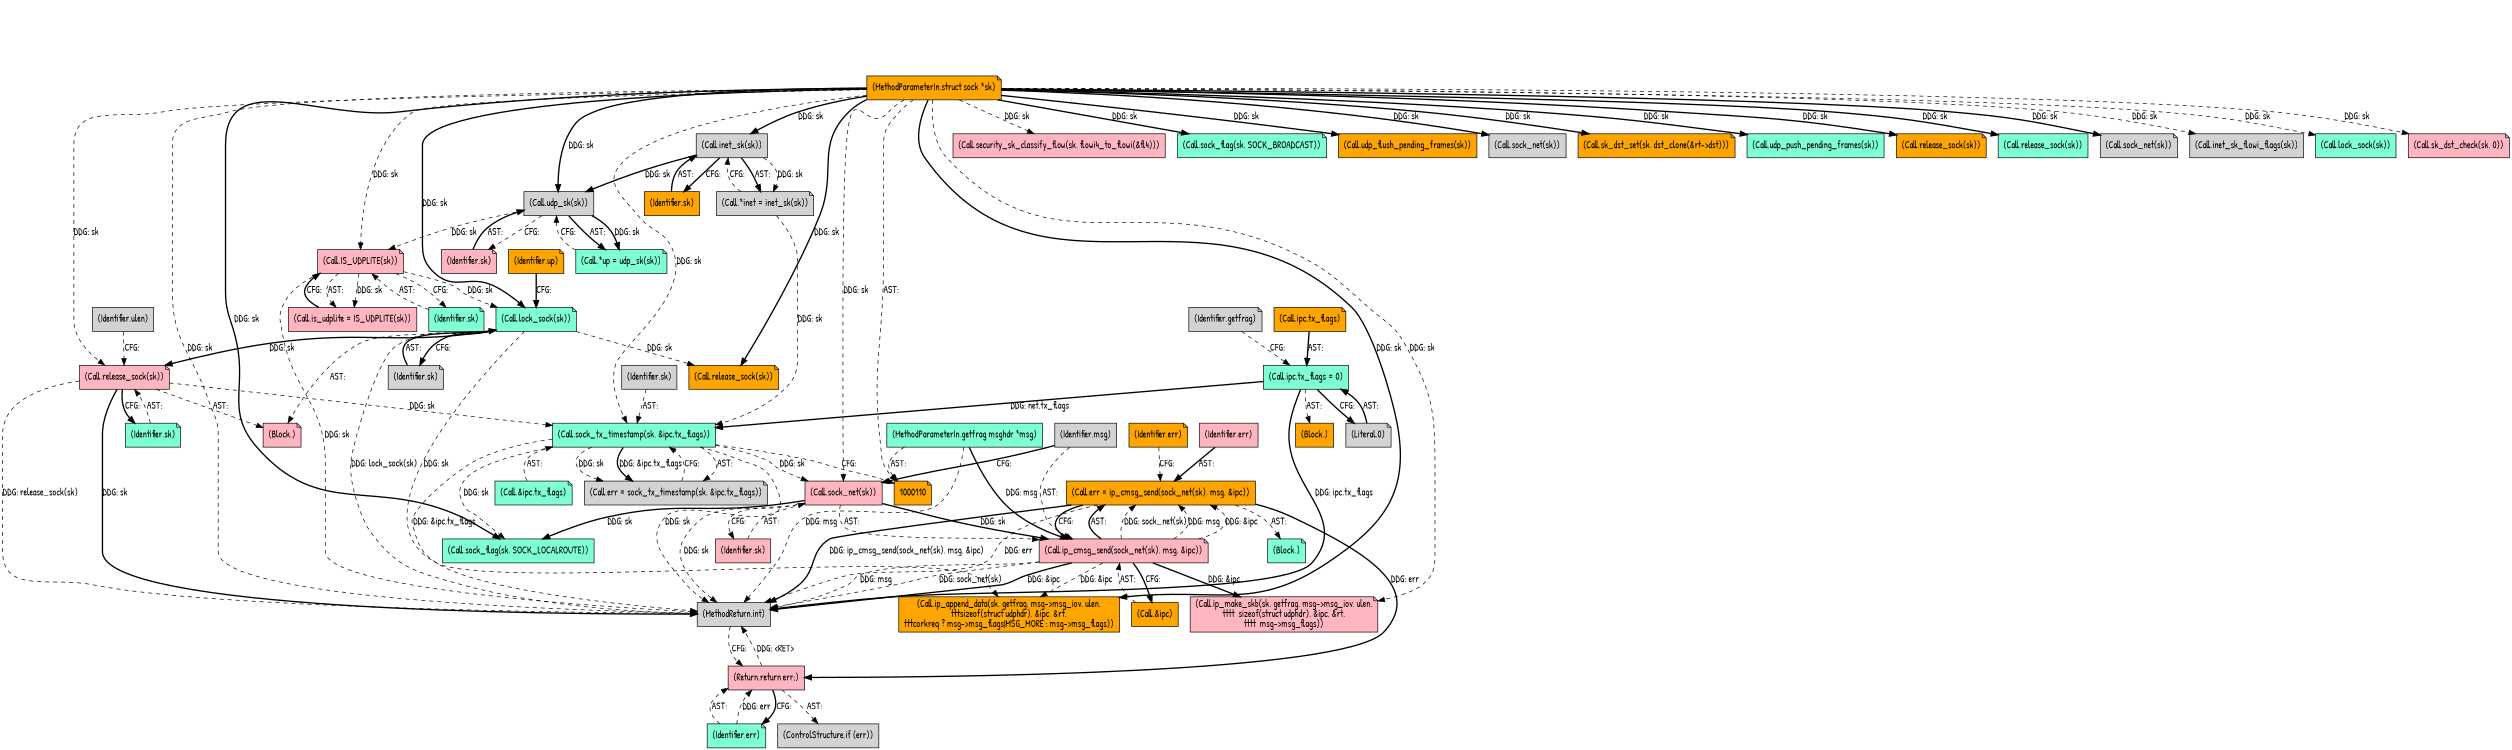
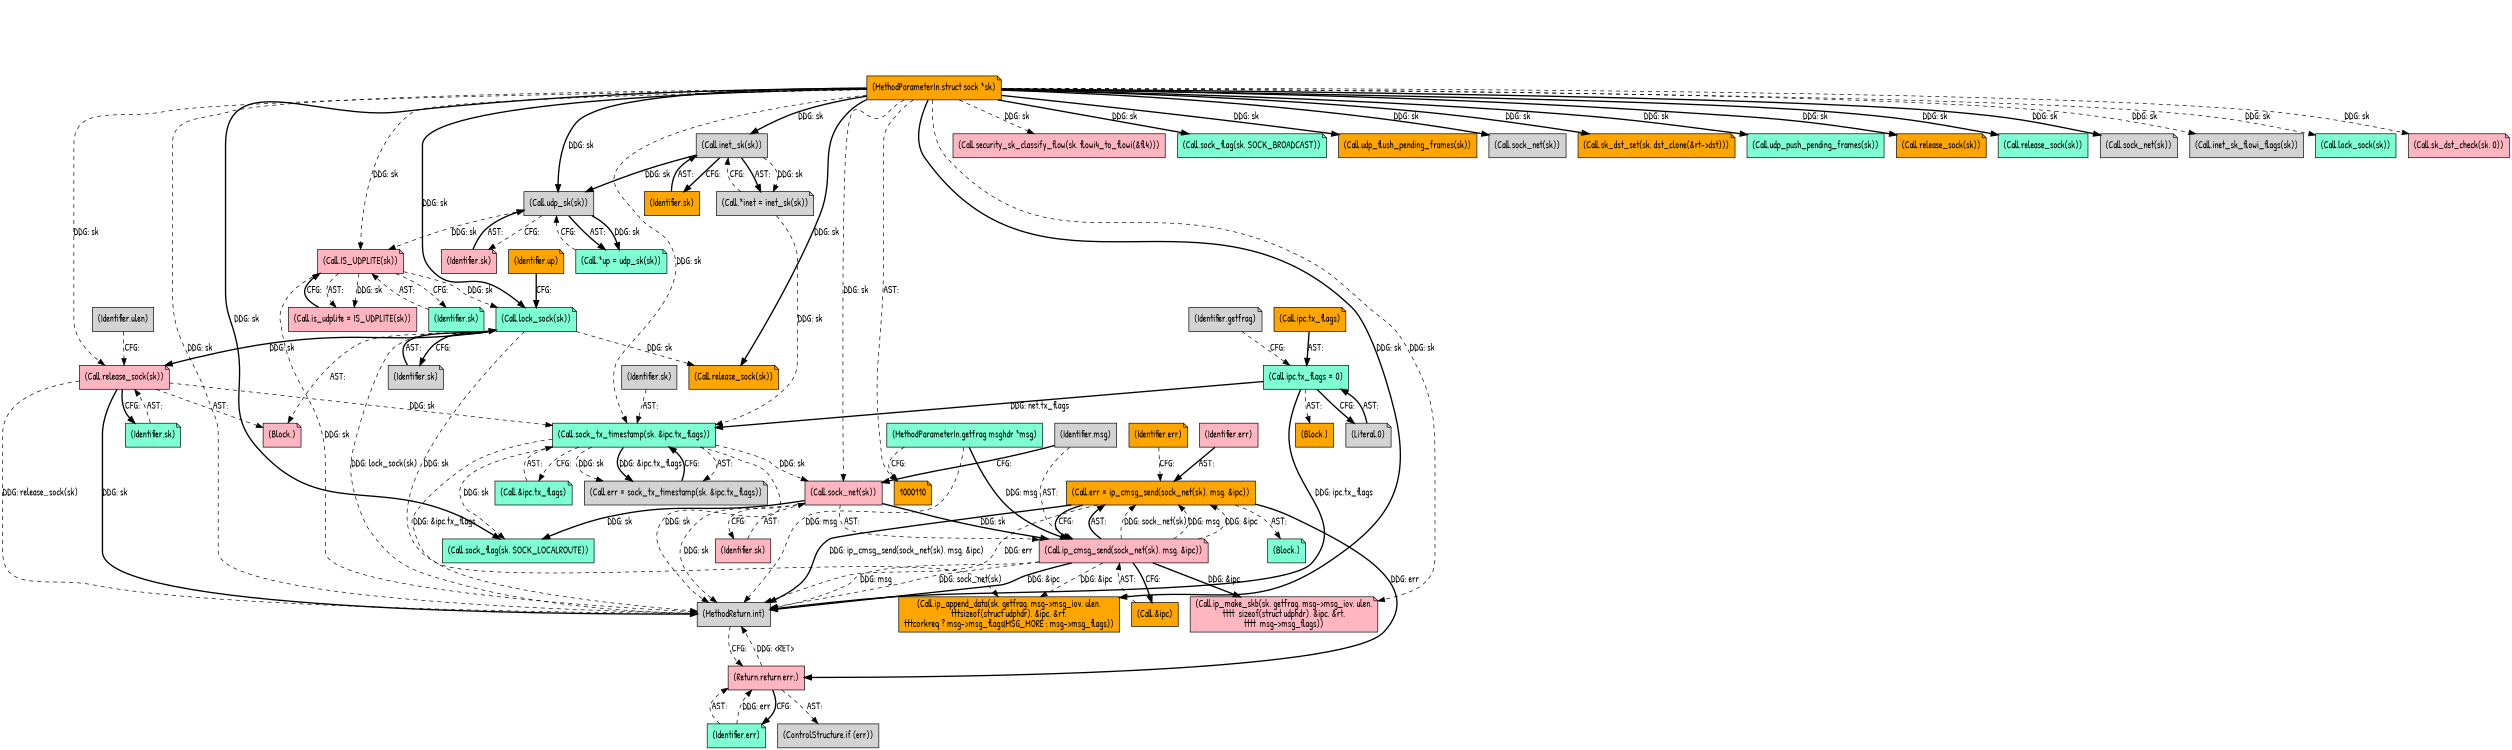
(803, 459) -> (558, 458)
(900, 464) -> (900, 464)
(684, 465) -> (684, 465)
